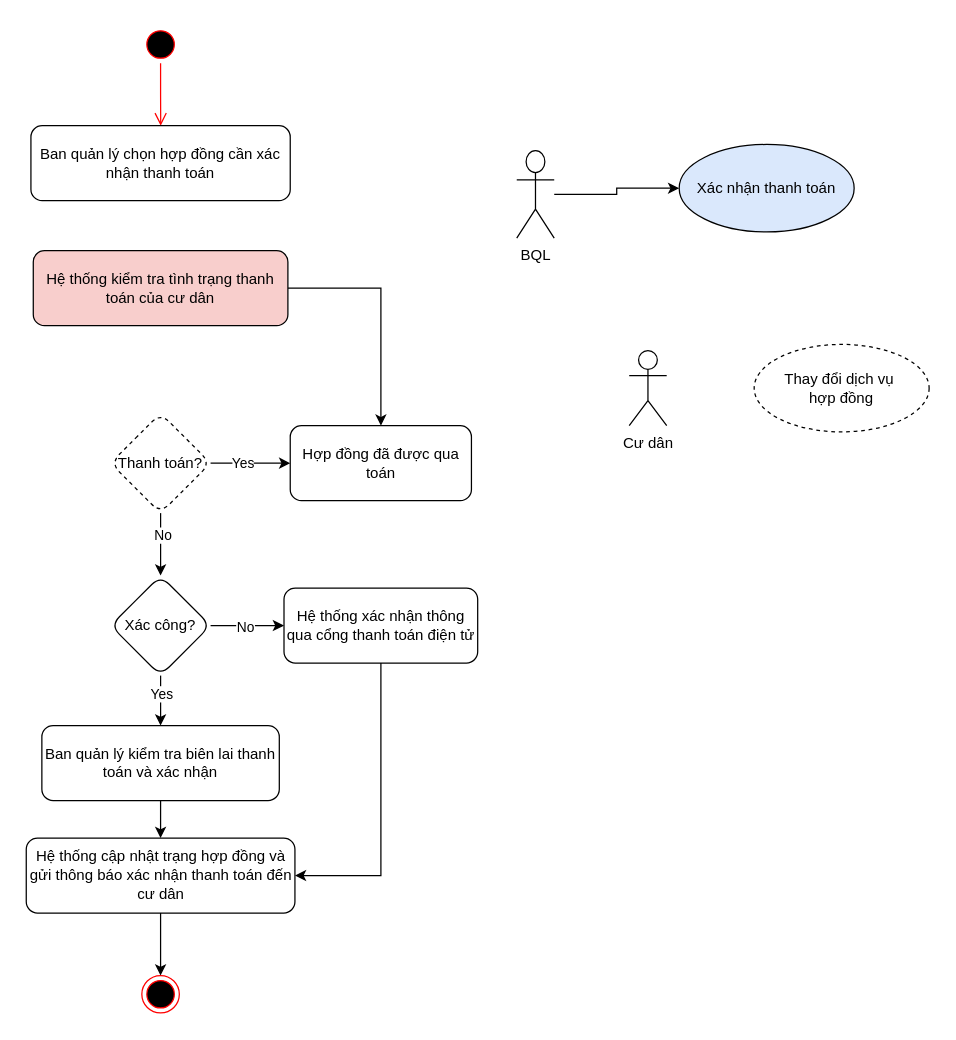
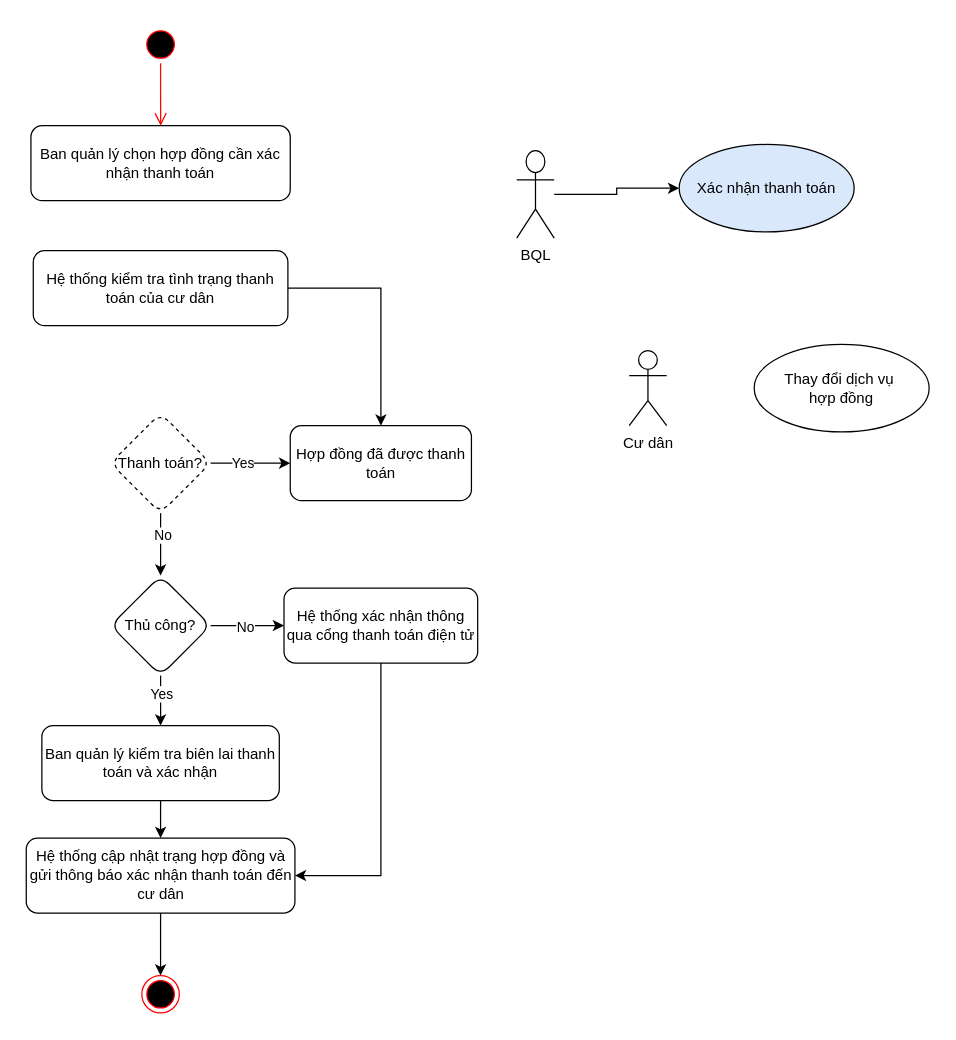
(161, 288) -> (161, 288)
(842, 388) -> (842, 388)
(381, 463) -> (381, 463)
(161, 626) -> (161, 626)
